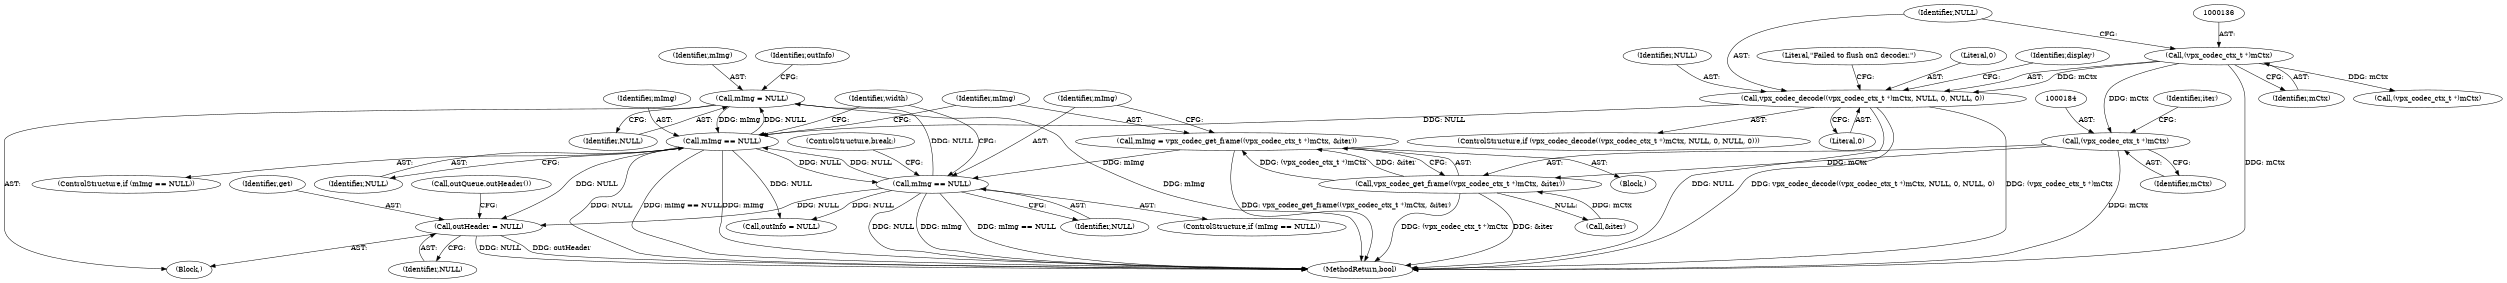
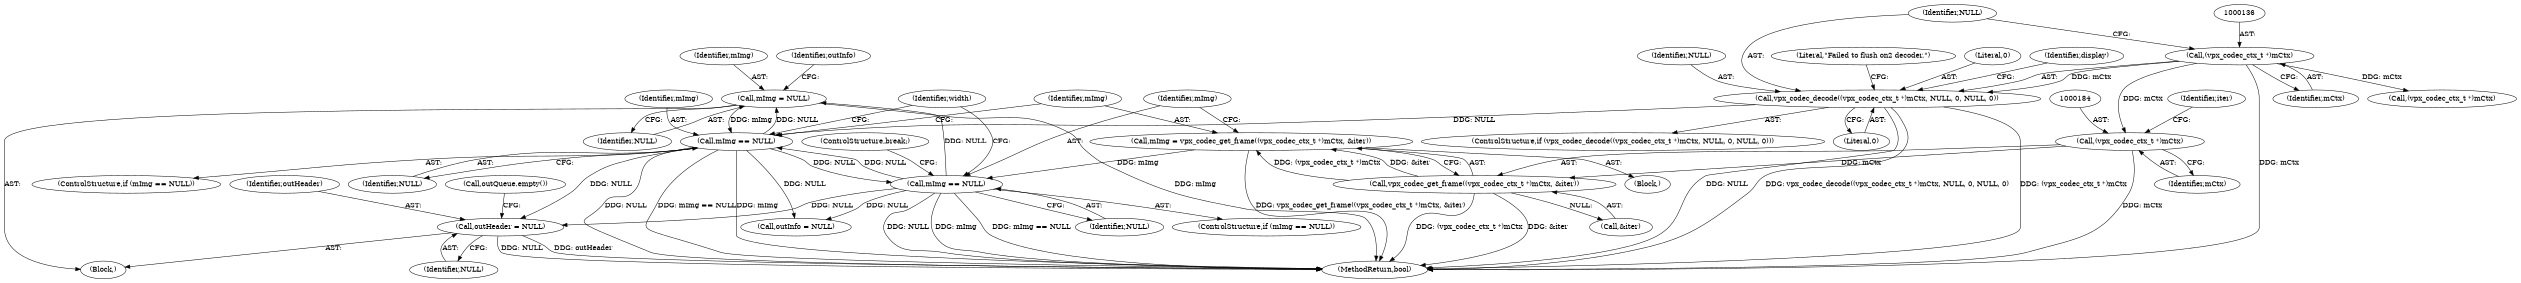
(267, 184) -> (285, 184)
(481, 184) -> (505, 184)
(1612, 206) -> (1616, 206)
